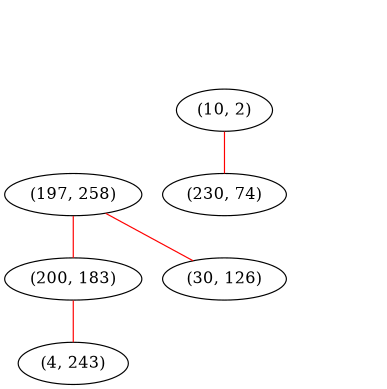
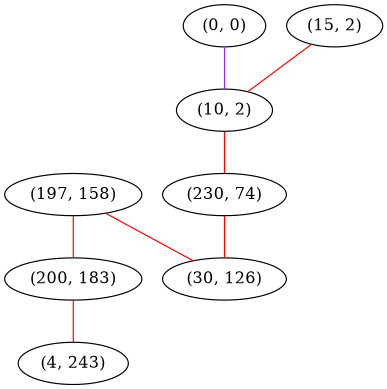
none -> (224, 26)
none -> (335, 26)
(73, 195) -> (73, 195)
none -> (224, 237)
